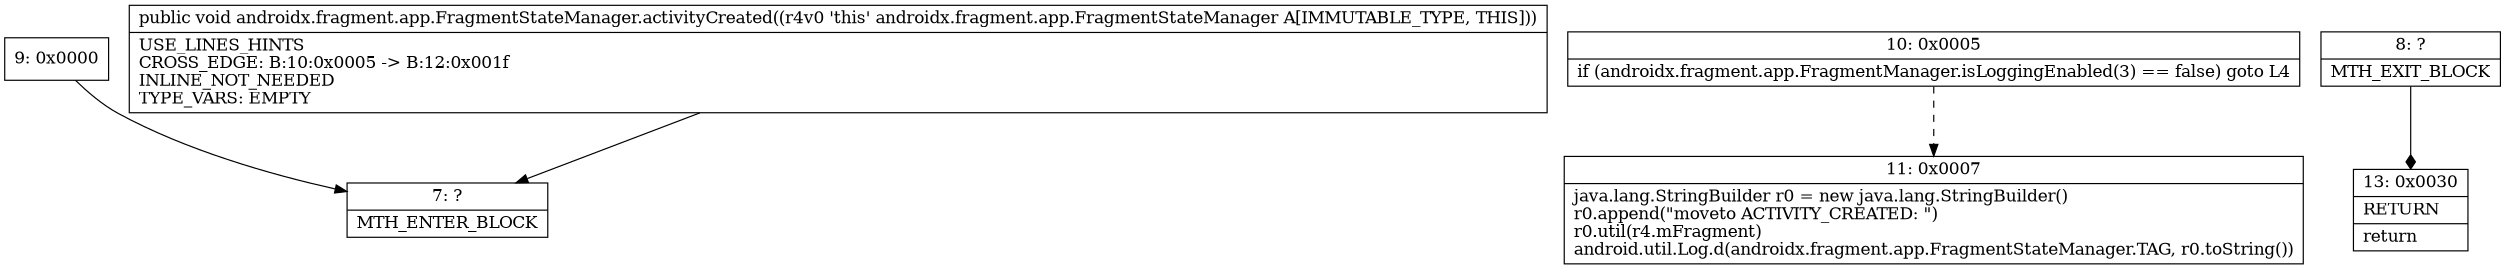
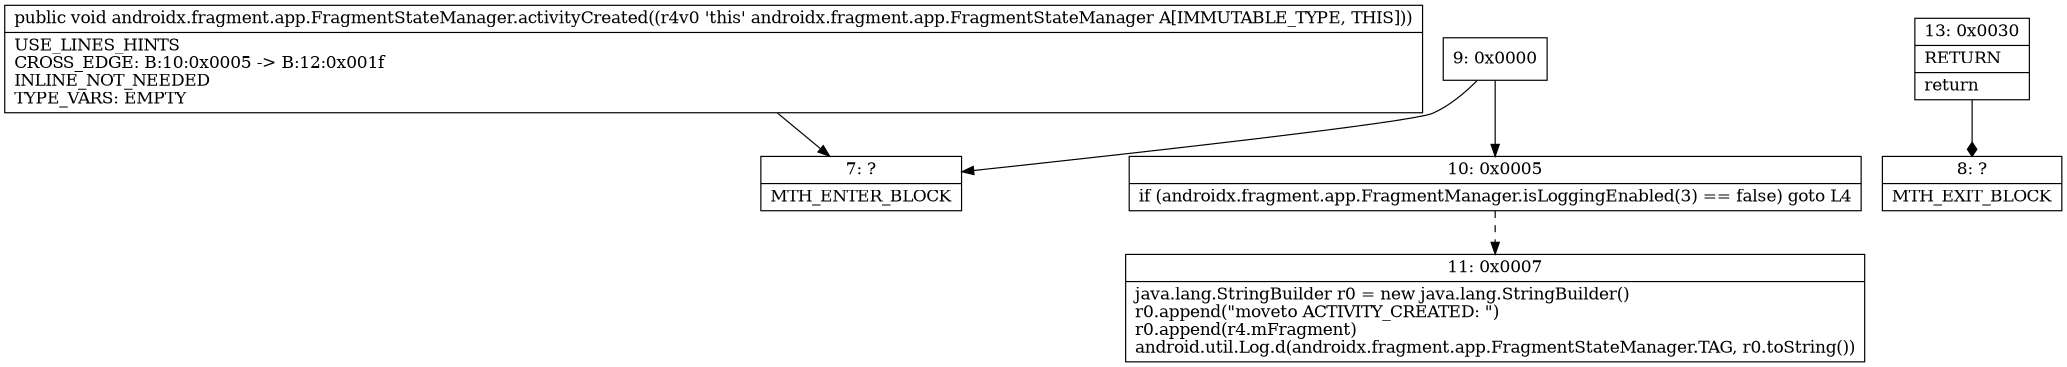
none -> (1495, 112)
(2411, 121) -> (1972, 121)
(1668, 232) -> (1246, 330)
